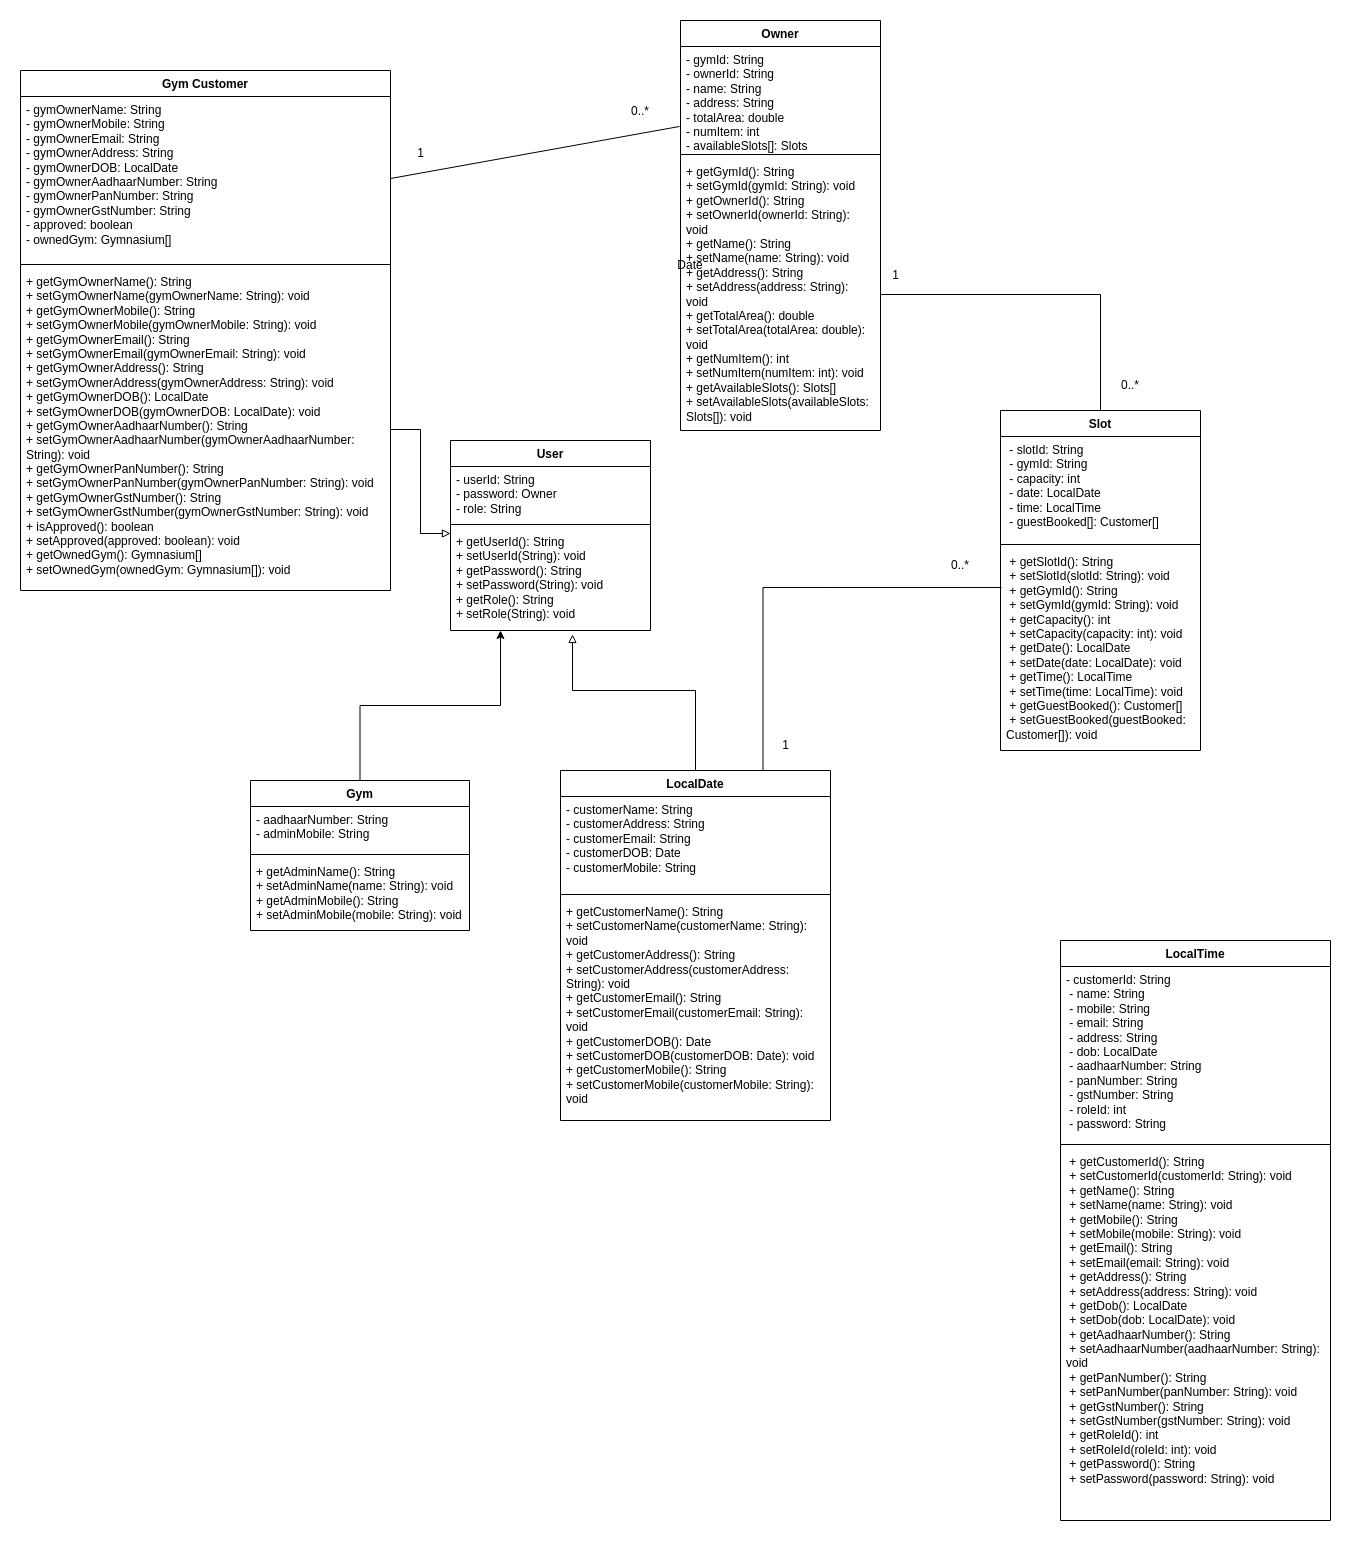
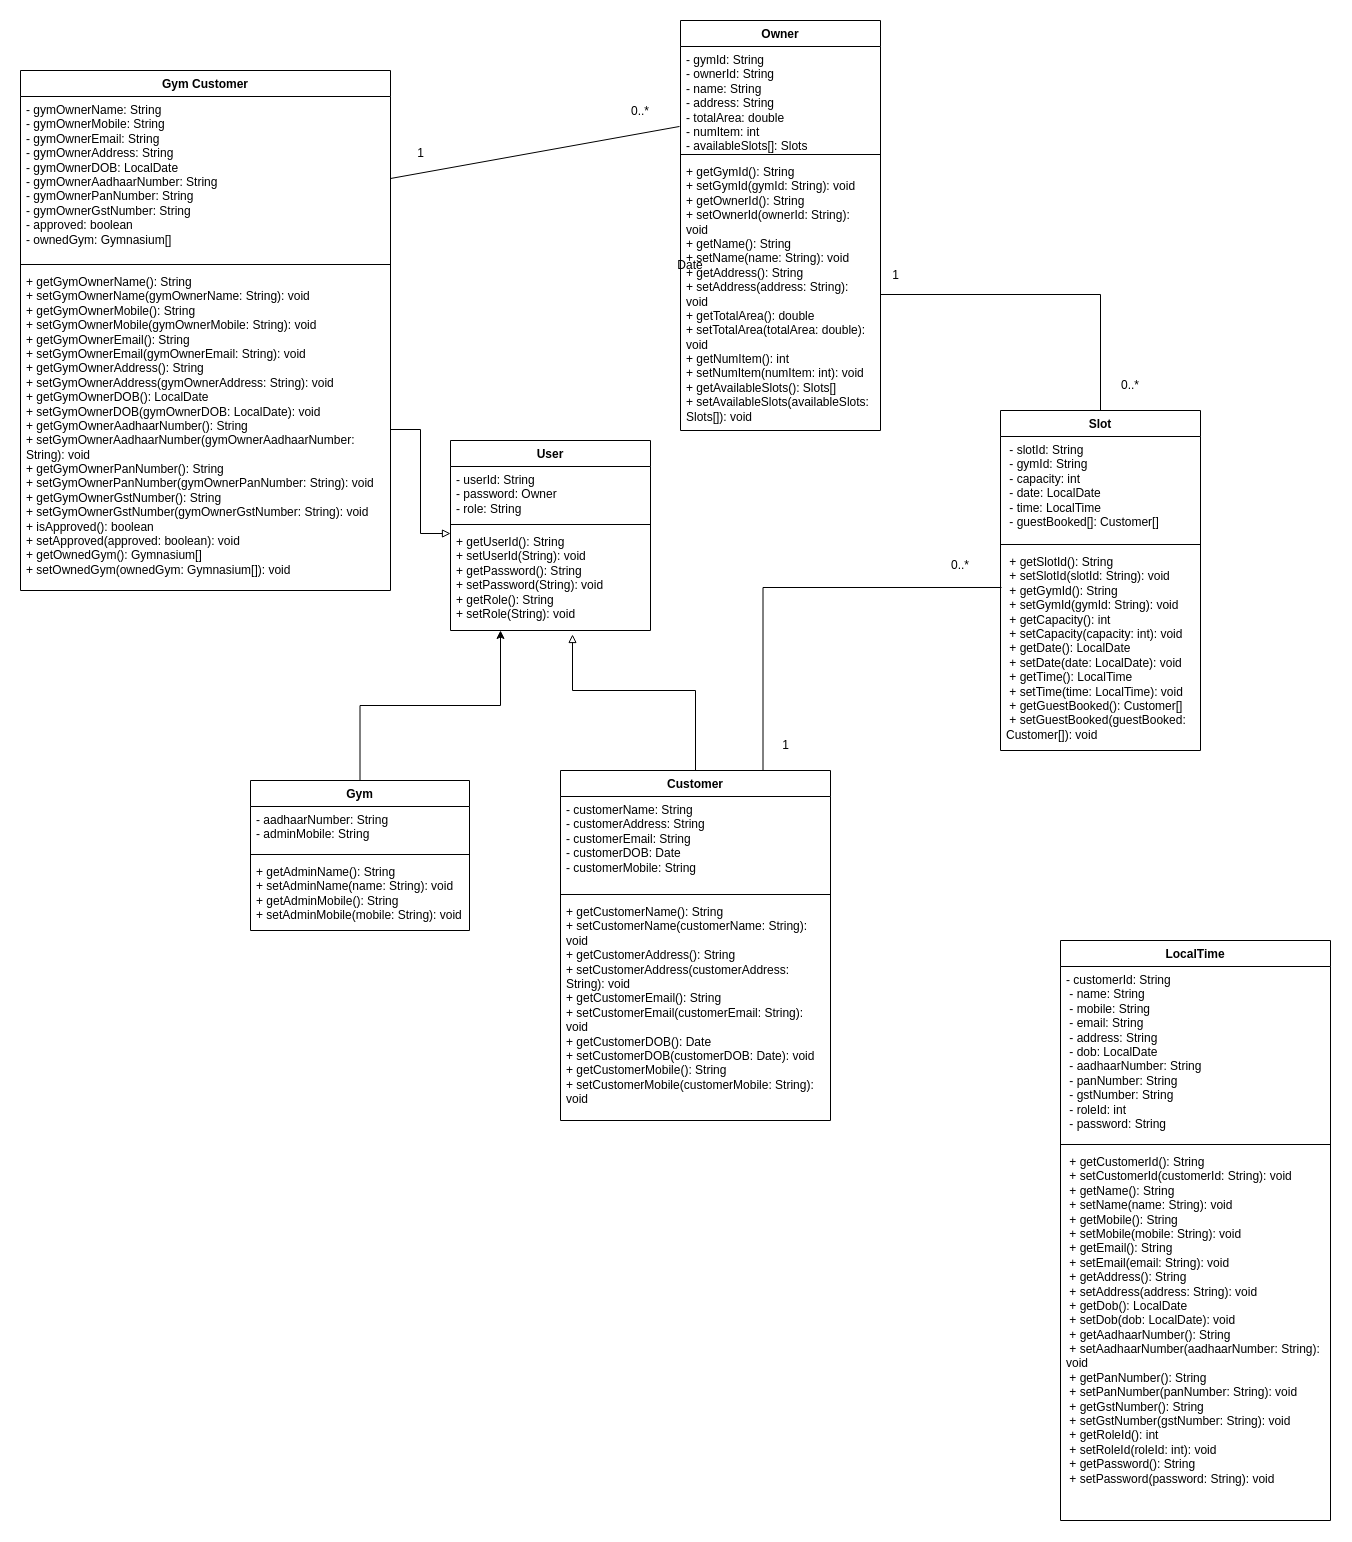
(696, 785) -> (696, 785)
